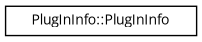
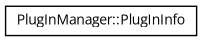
(101, 21) -> (101, 21)
